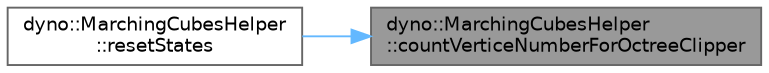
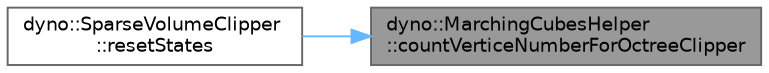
(155, 36) -> (155, 36)
